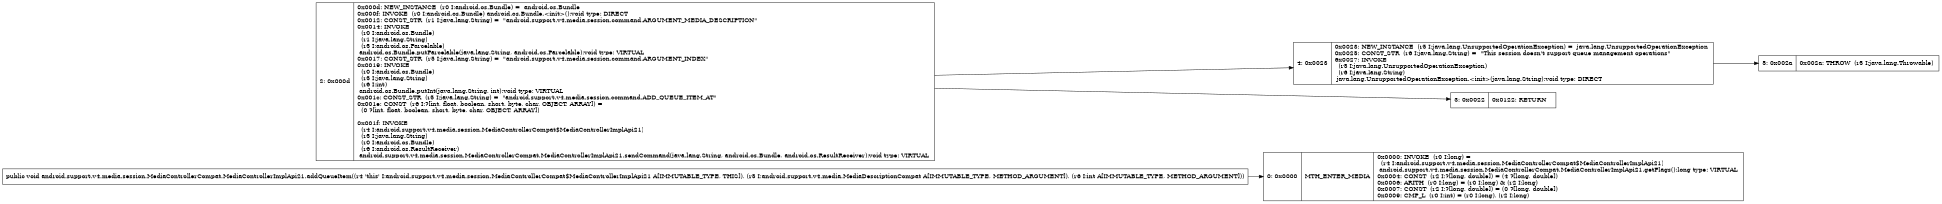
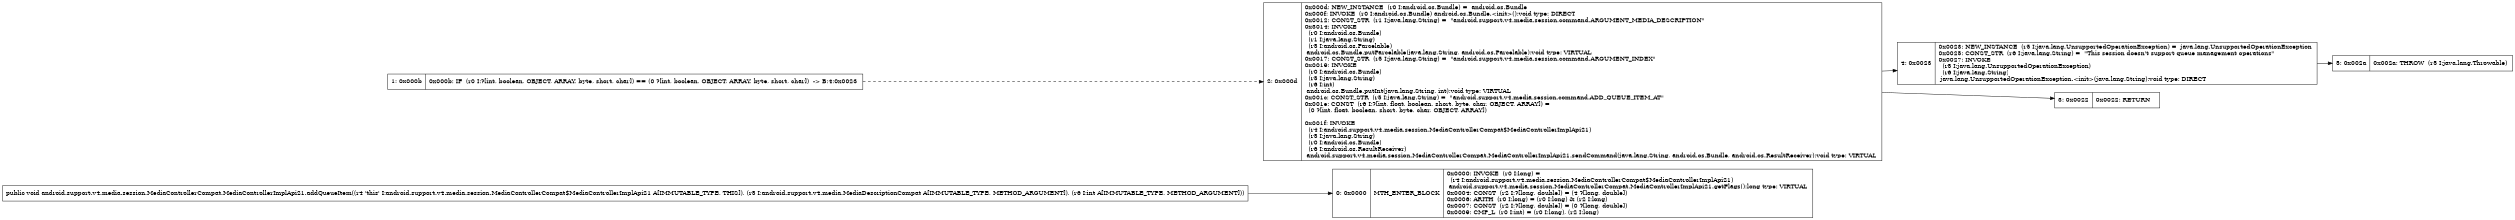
(385, 27) -> (1333, 27)
(1363, 60) -> (1967, 60)
none -> (625, 82)
(1522, 100) -> (2126, 100)
(1337, 176) -> (1407, 193)
